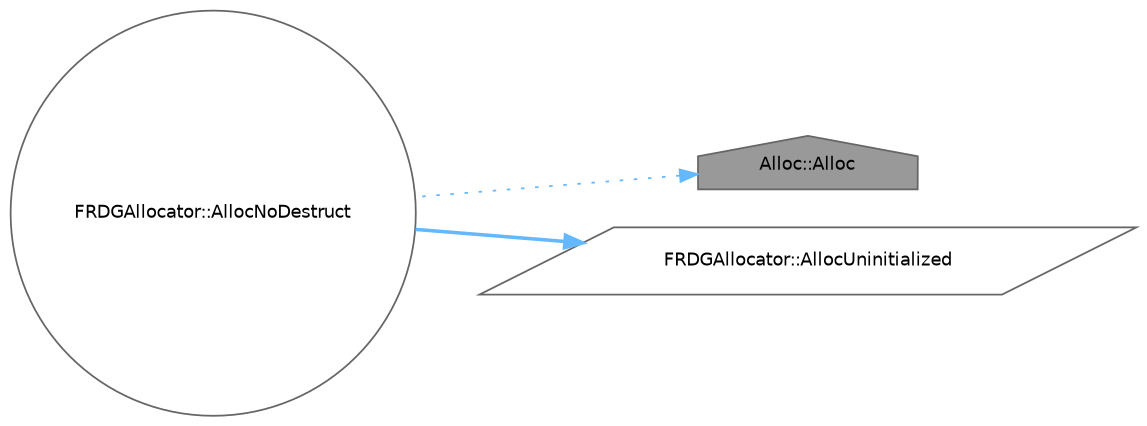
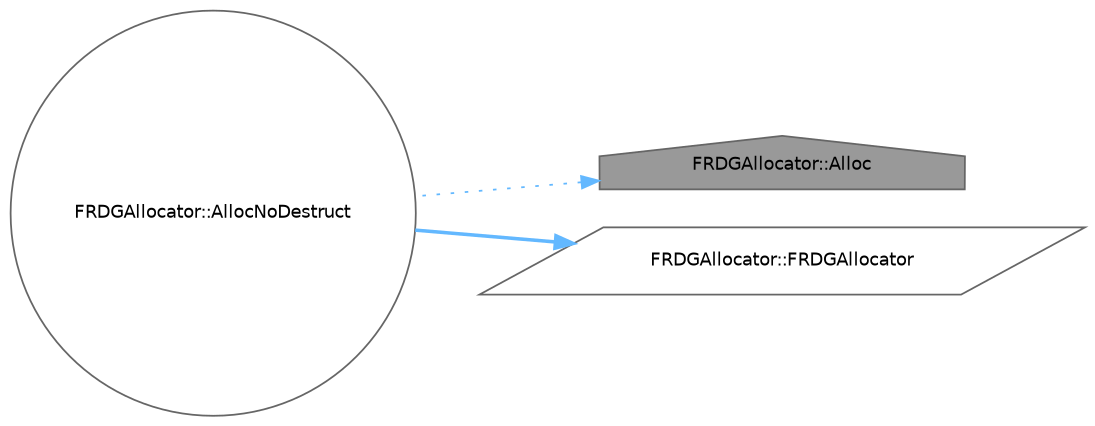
(808, 165) -> (782, 165)
(808, 261) -> (782, 261)
